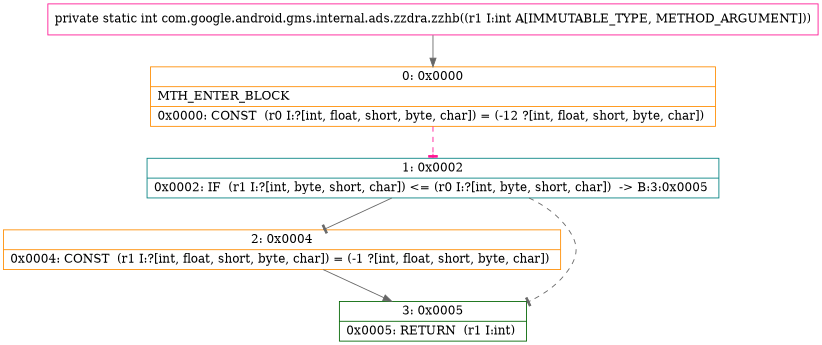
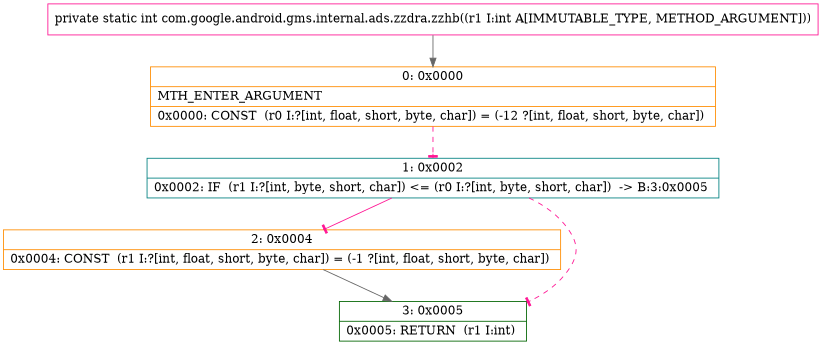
(224, 96) -> (240, 96)
(360, 213) -> (360, 213)
(576, 249) -> (576, 249)
